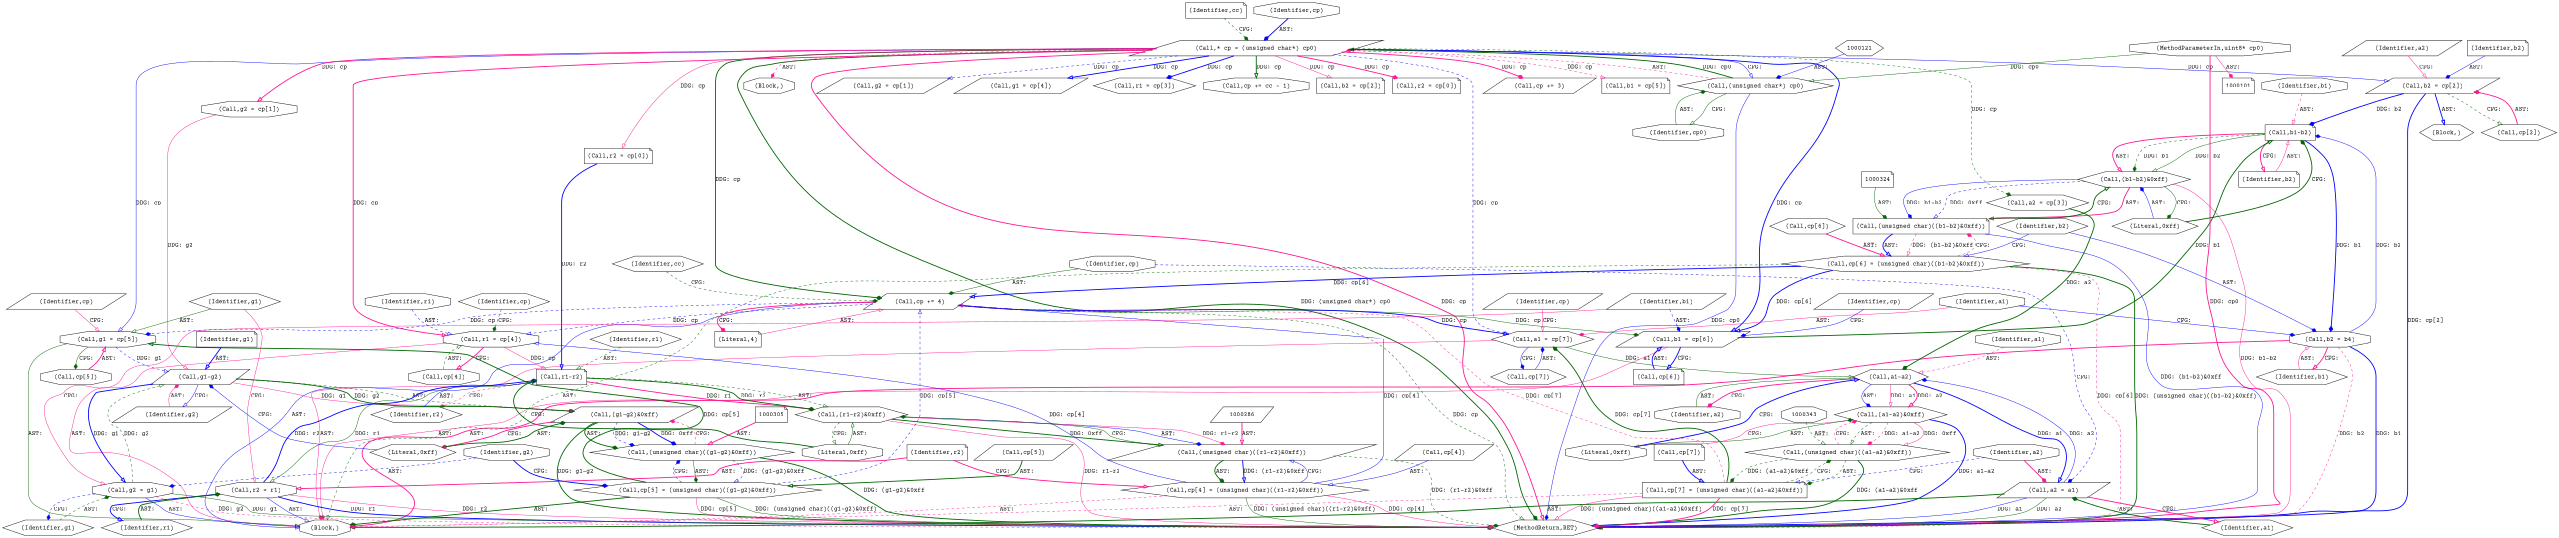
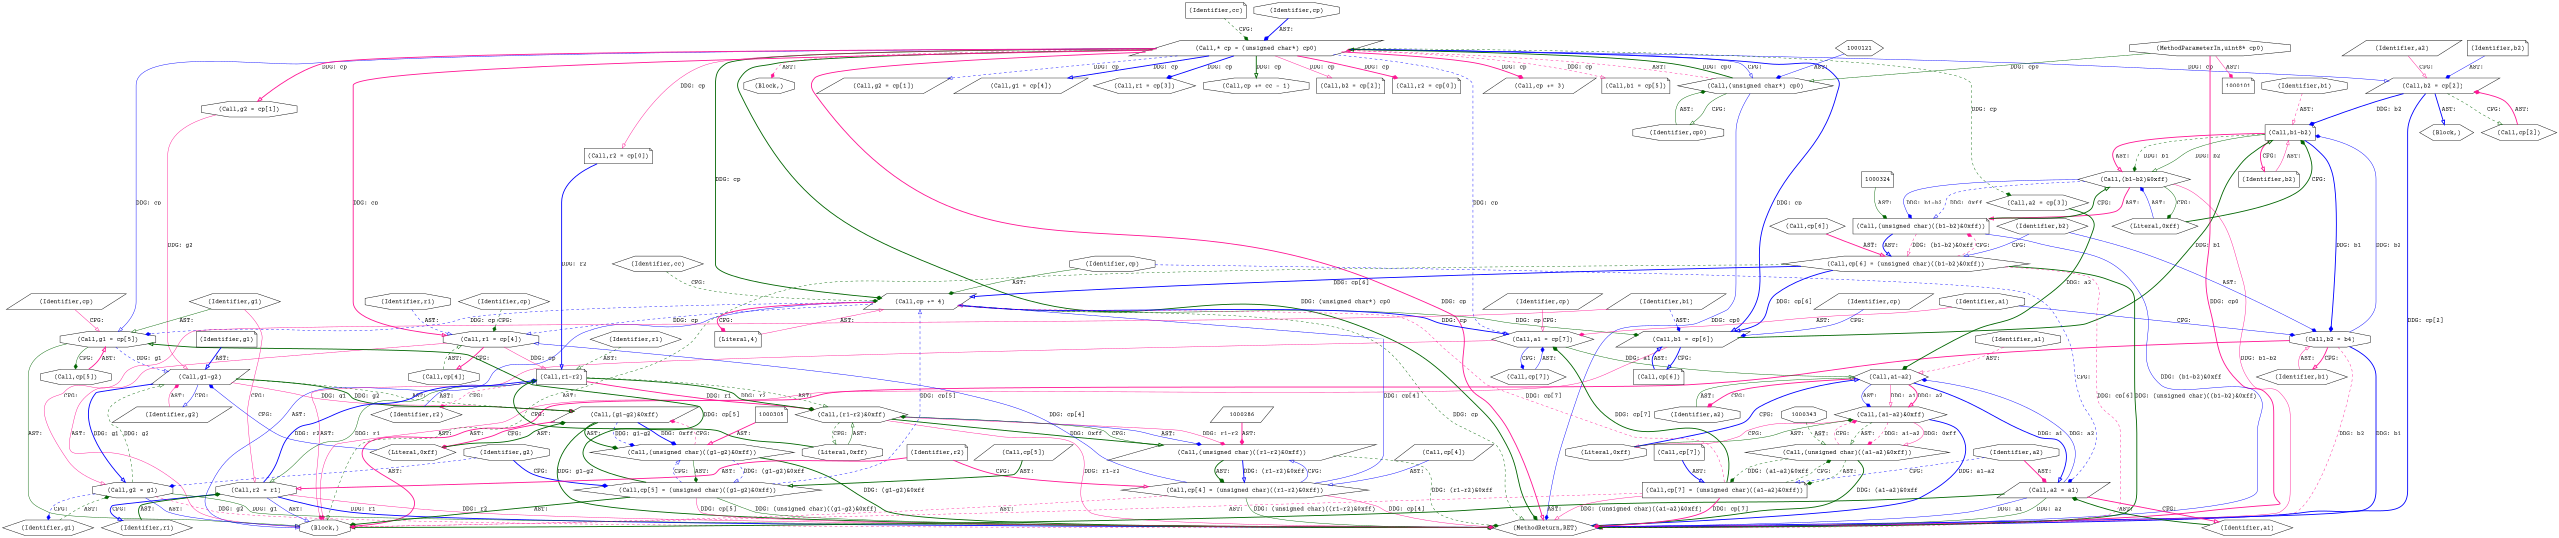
(1242, 431) -> (1242, 431)
(674, 474) -> (674, 474)
